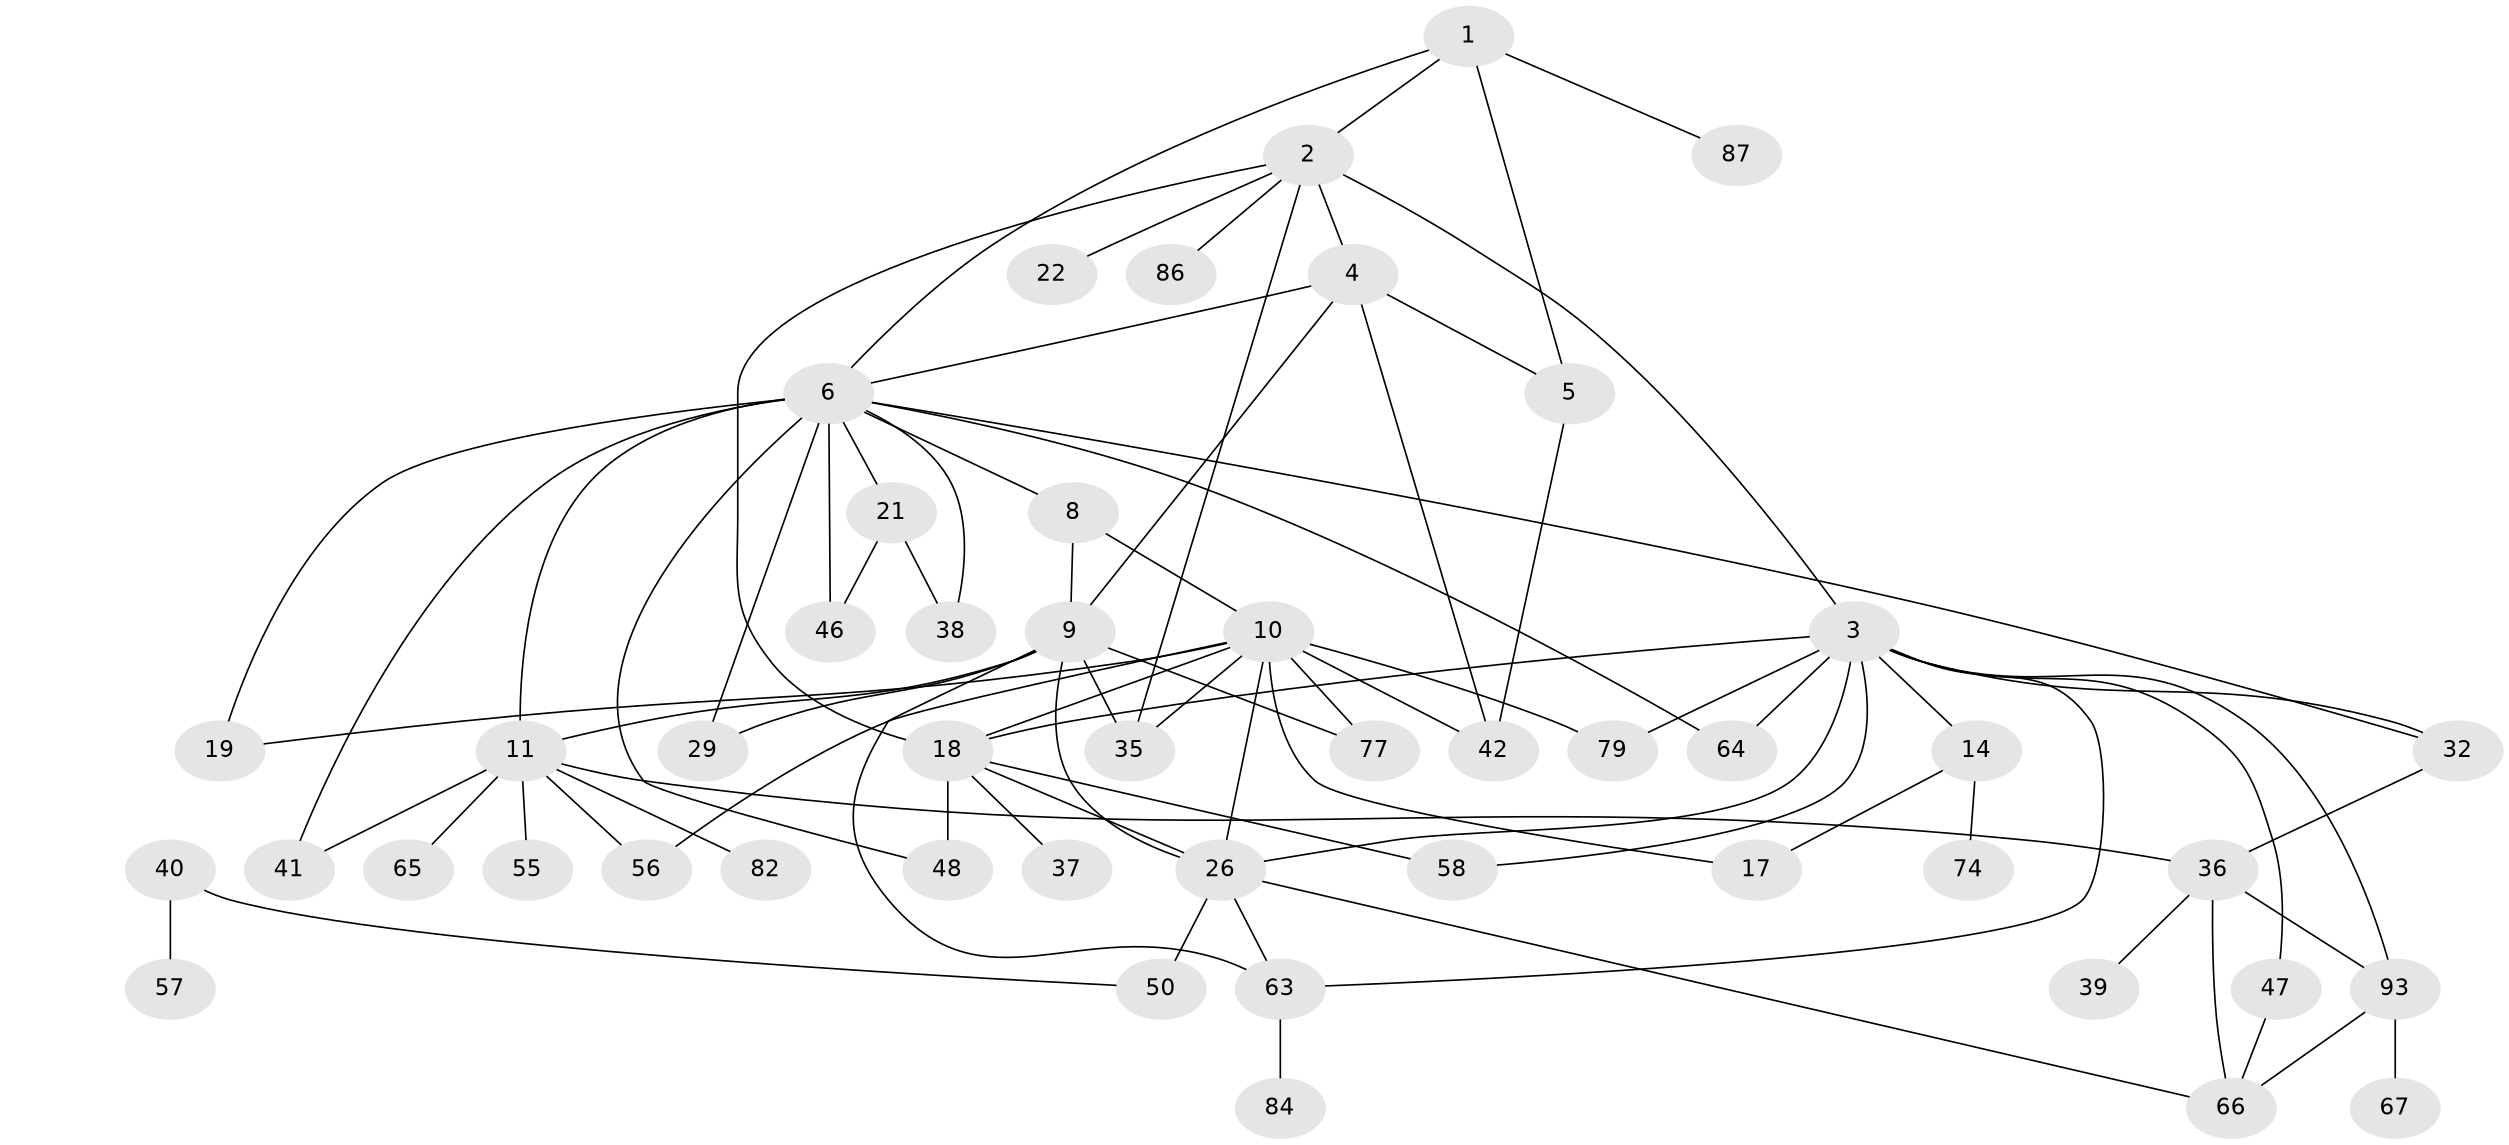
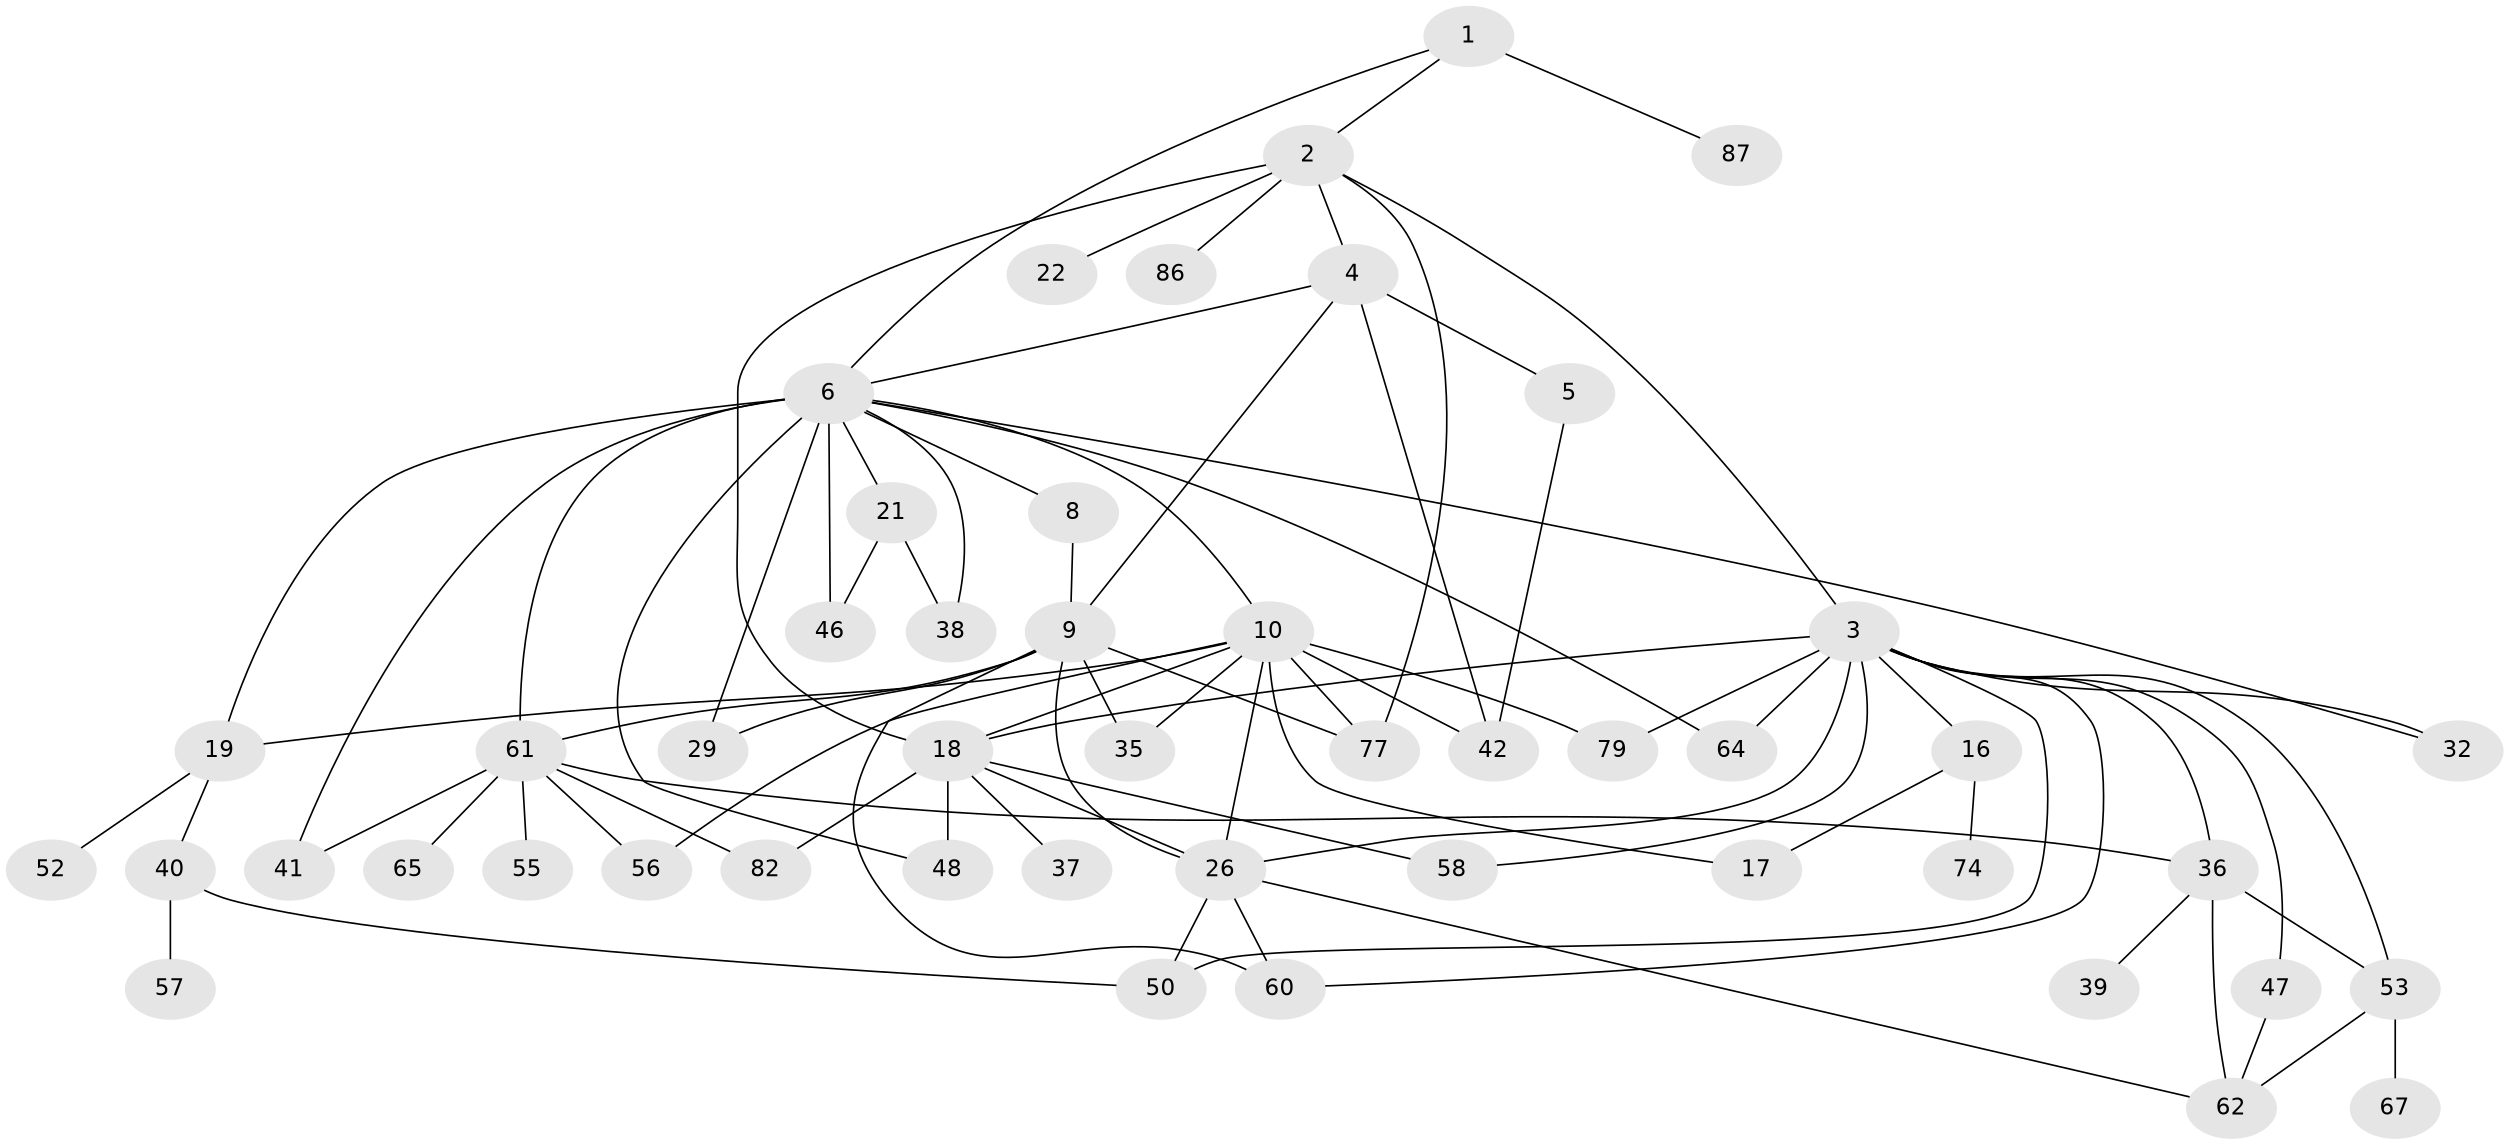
(1519, 215) -> none
(1211, 480) -> (1446, 435)
(1171, 572) -> (1107, 468)
(521, 751) -> (521, 751)
(1977, 751) -> (1977, 751)
none -> (195, 811)
(2336, 811) -> (2129, 703)
none -> (842, 820)
none -> (51, 870)
none -> (1786, 940)
(1280, 989) -> (1280, 989)
(2395, 989) -> (2395, 989)
(1280, 1108) -> none
(2231, 1108) -> (2231, 1108)
